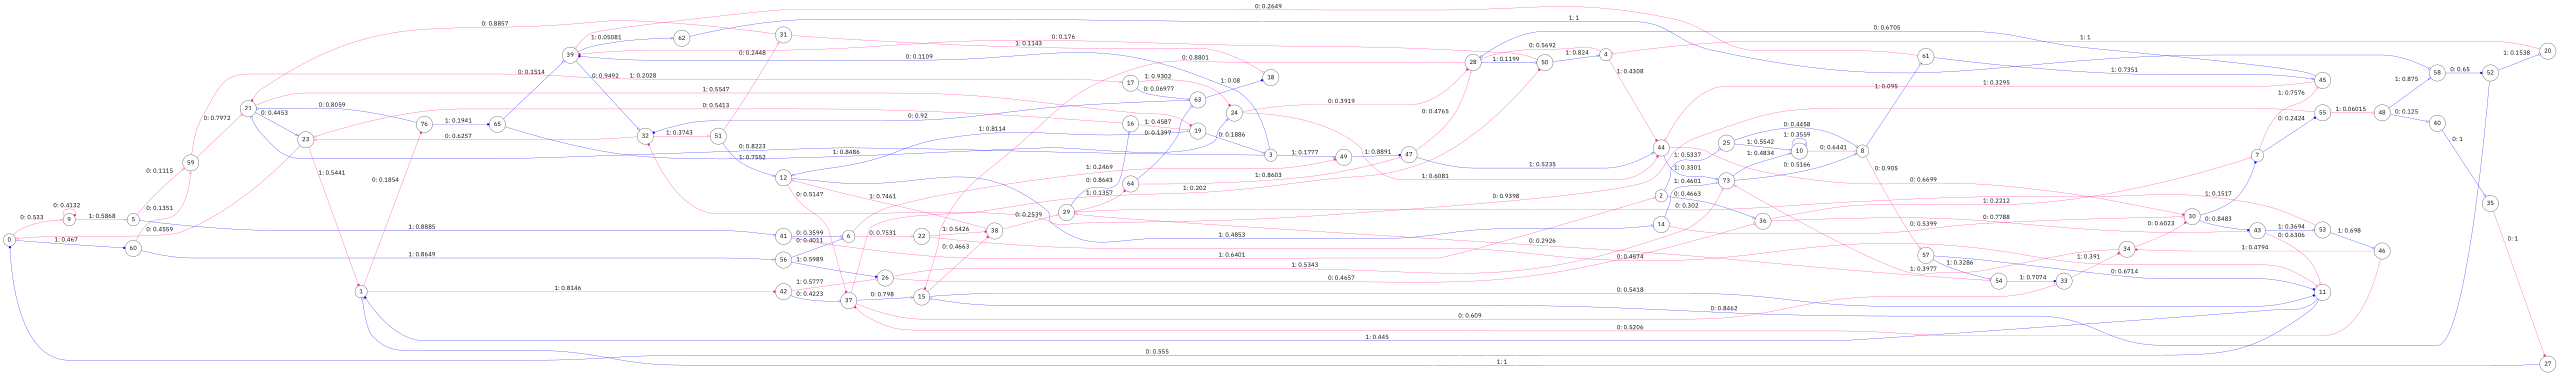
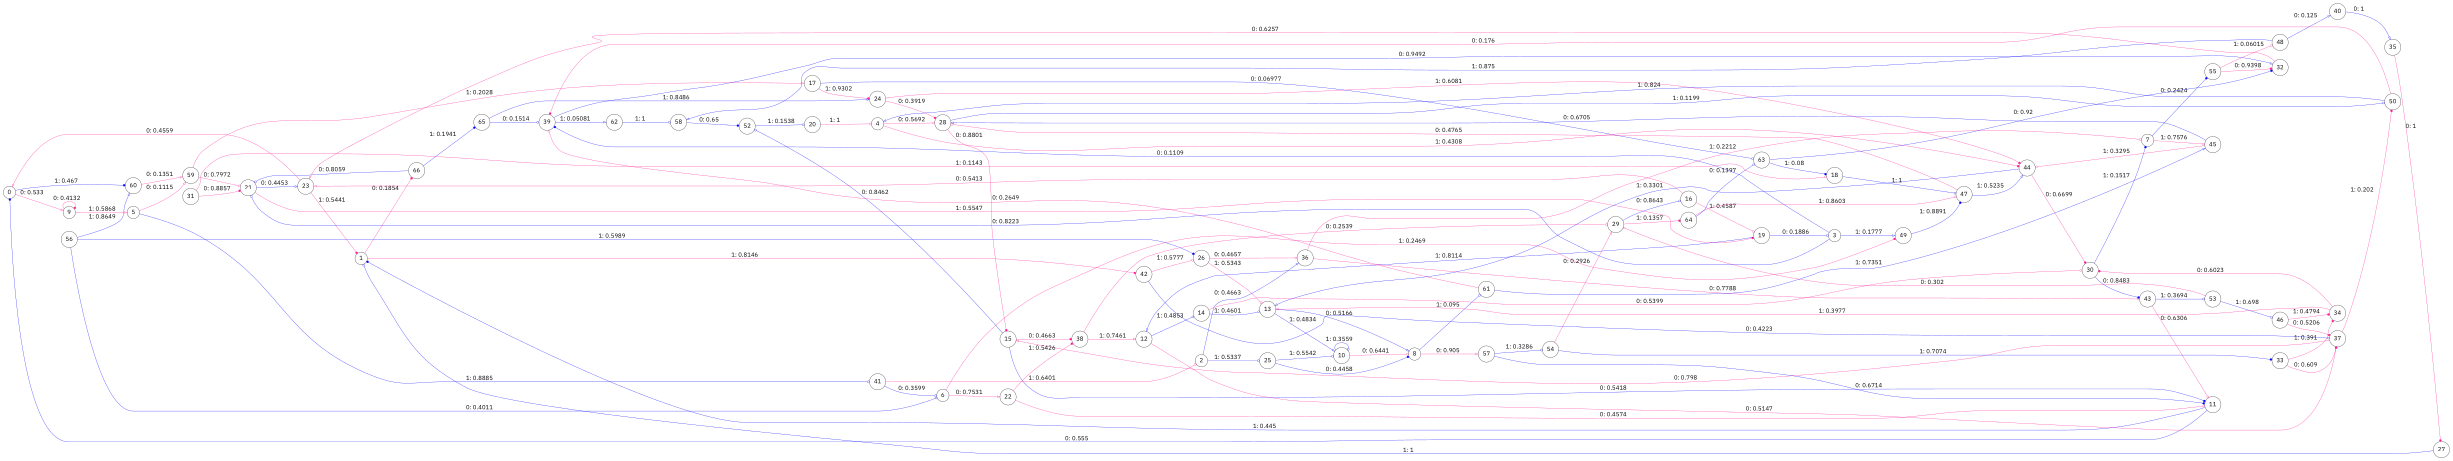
(424, 124) -> (417, 171)
(1796, 128) -> (1342, 374)
(718, 136) -> none
(1727, 181) -> (1268, 309)
none -> (1898, 185)
(457, 258) -> (112, 226)
(884, 299) -> (1674, 382)
(1823, 316) -> (890, 219)
(1456, 319) -> (2317, 372)
